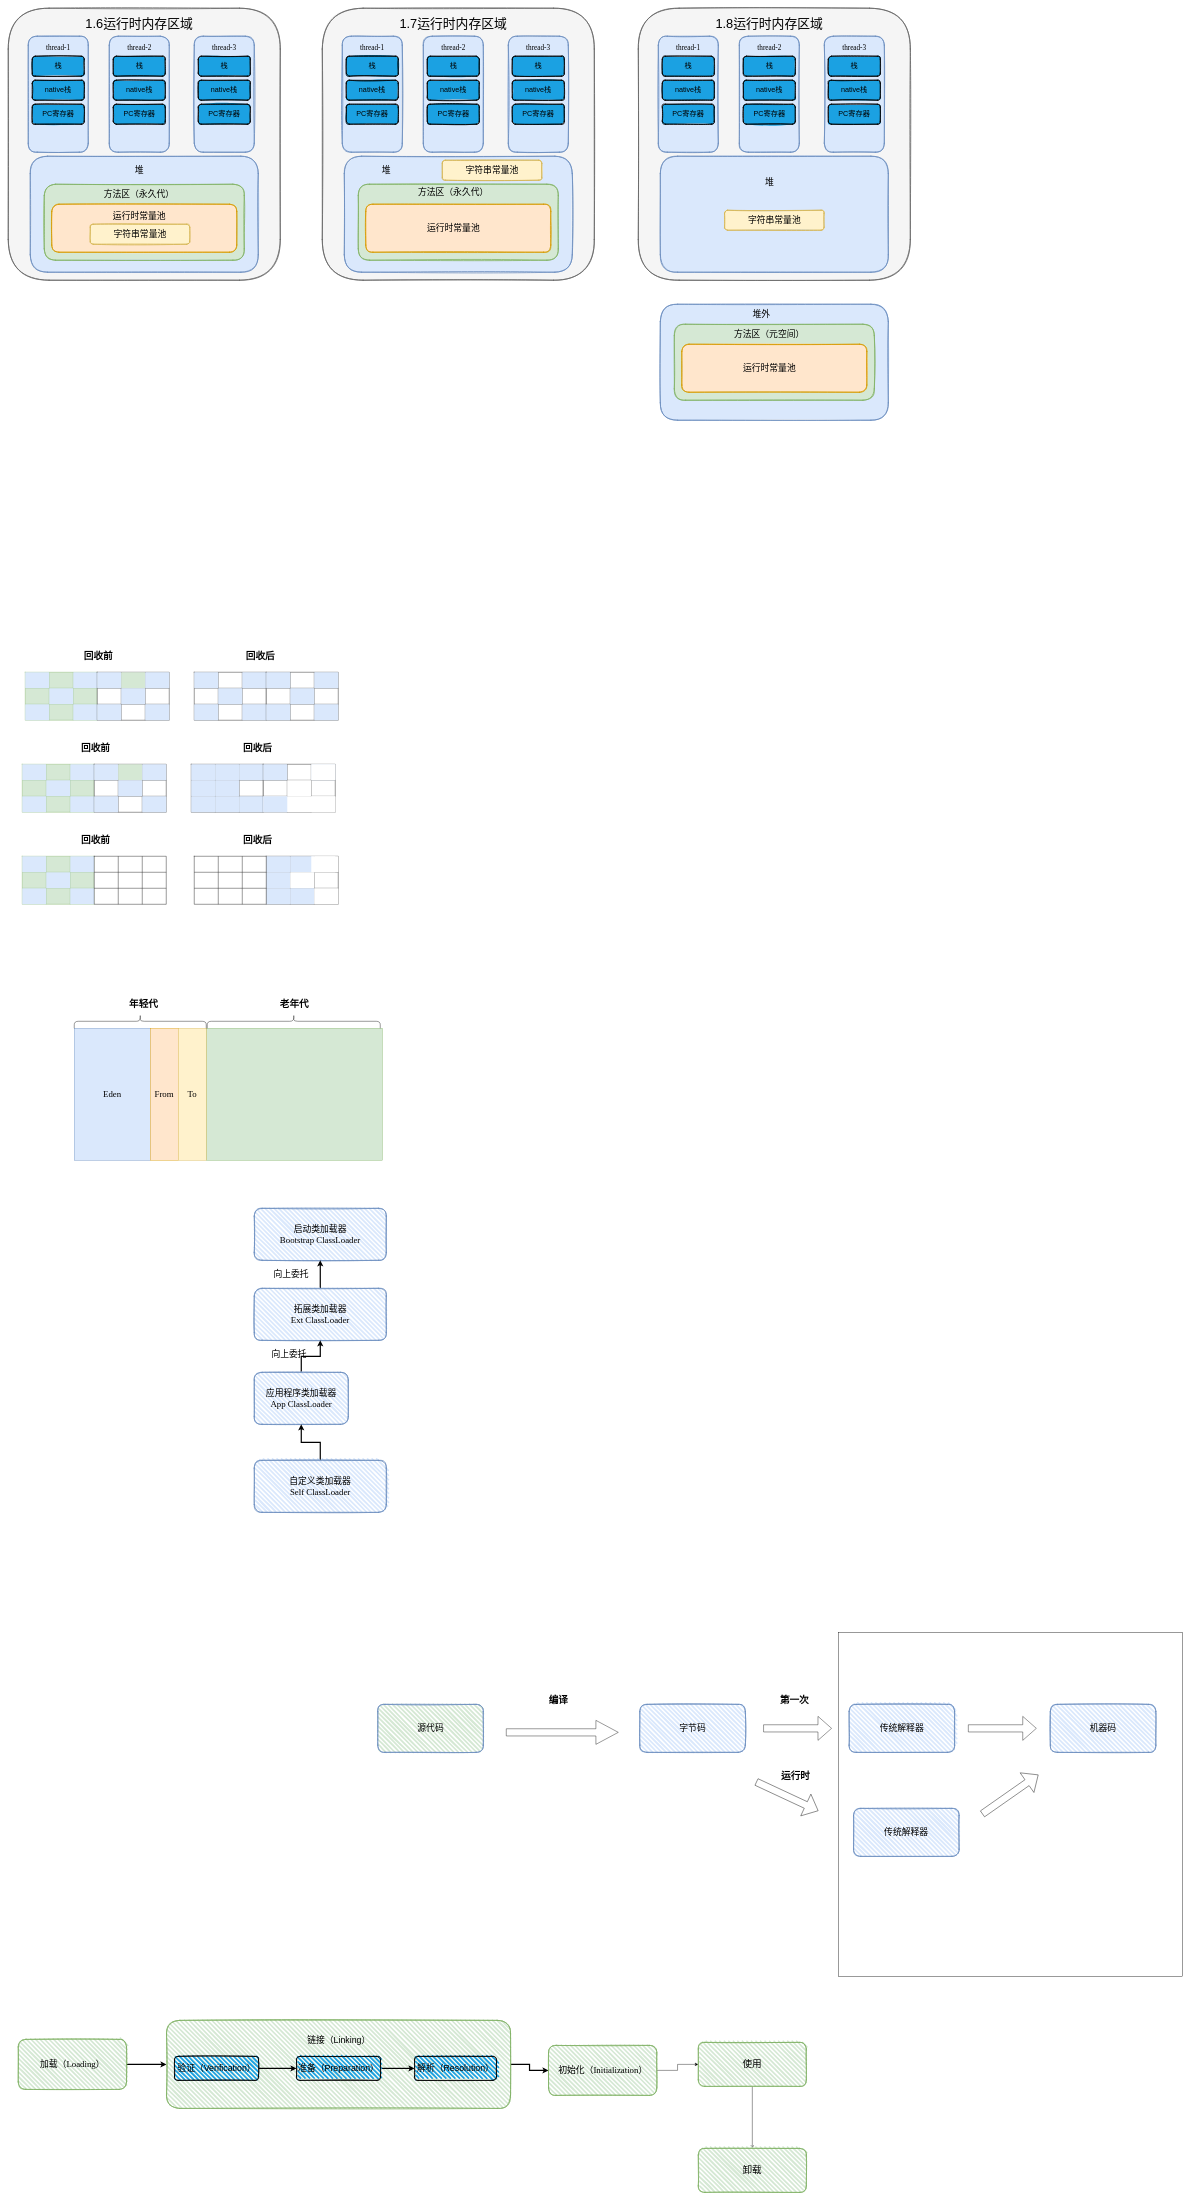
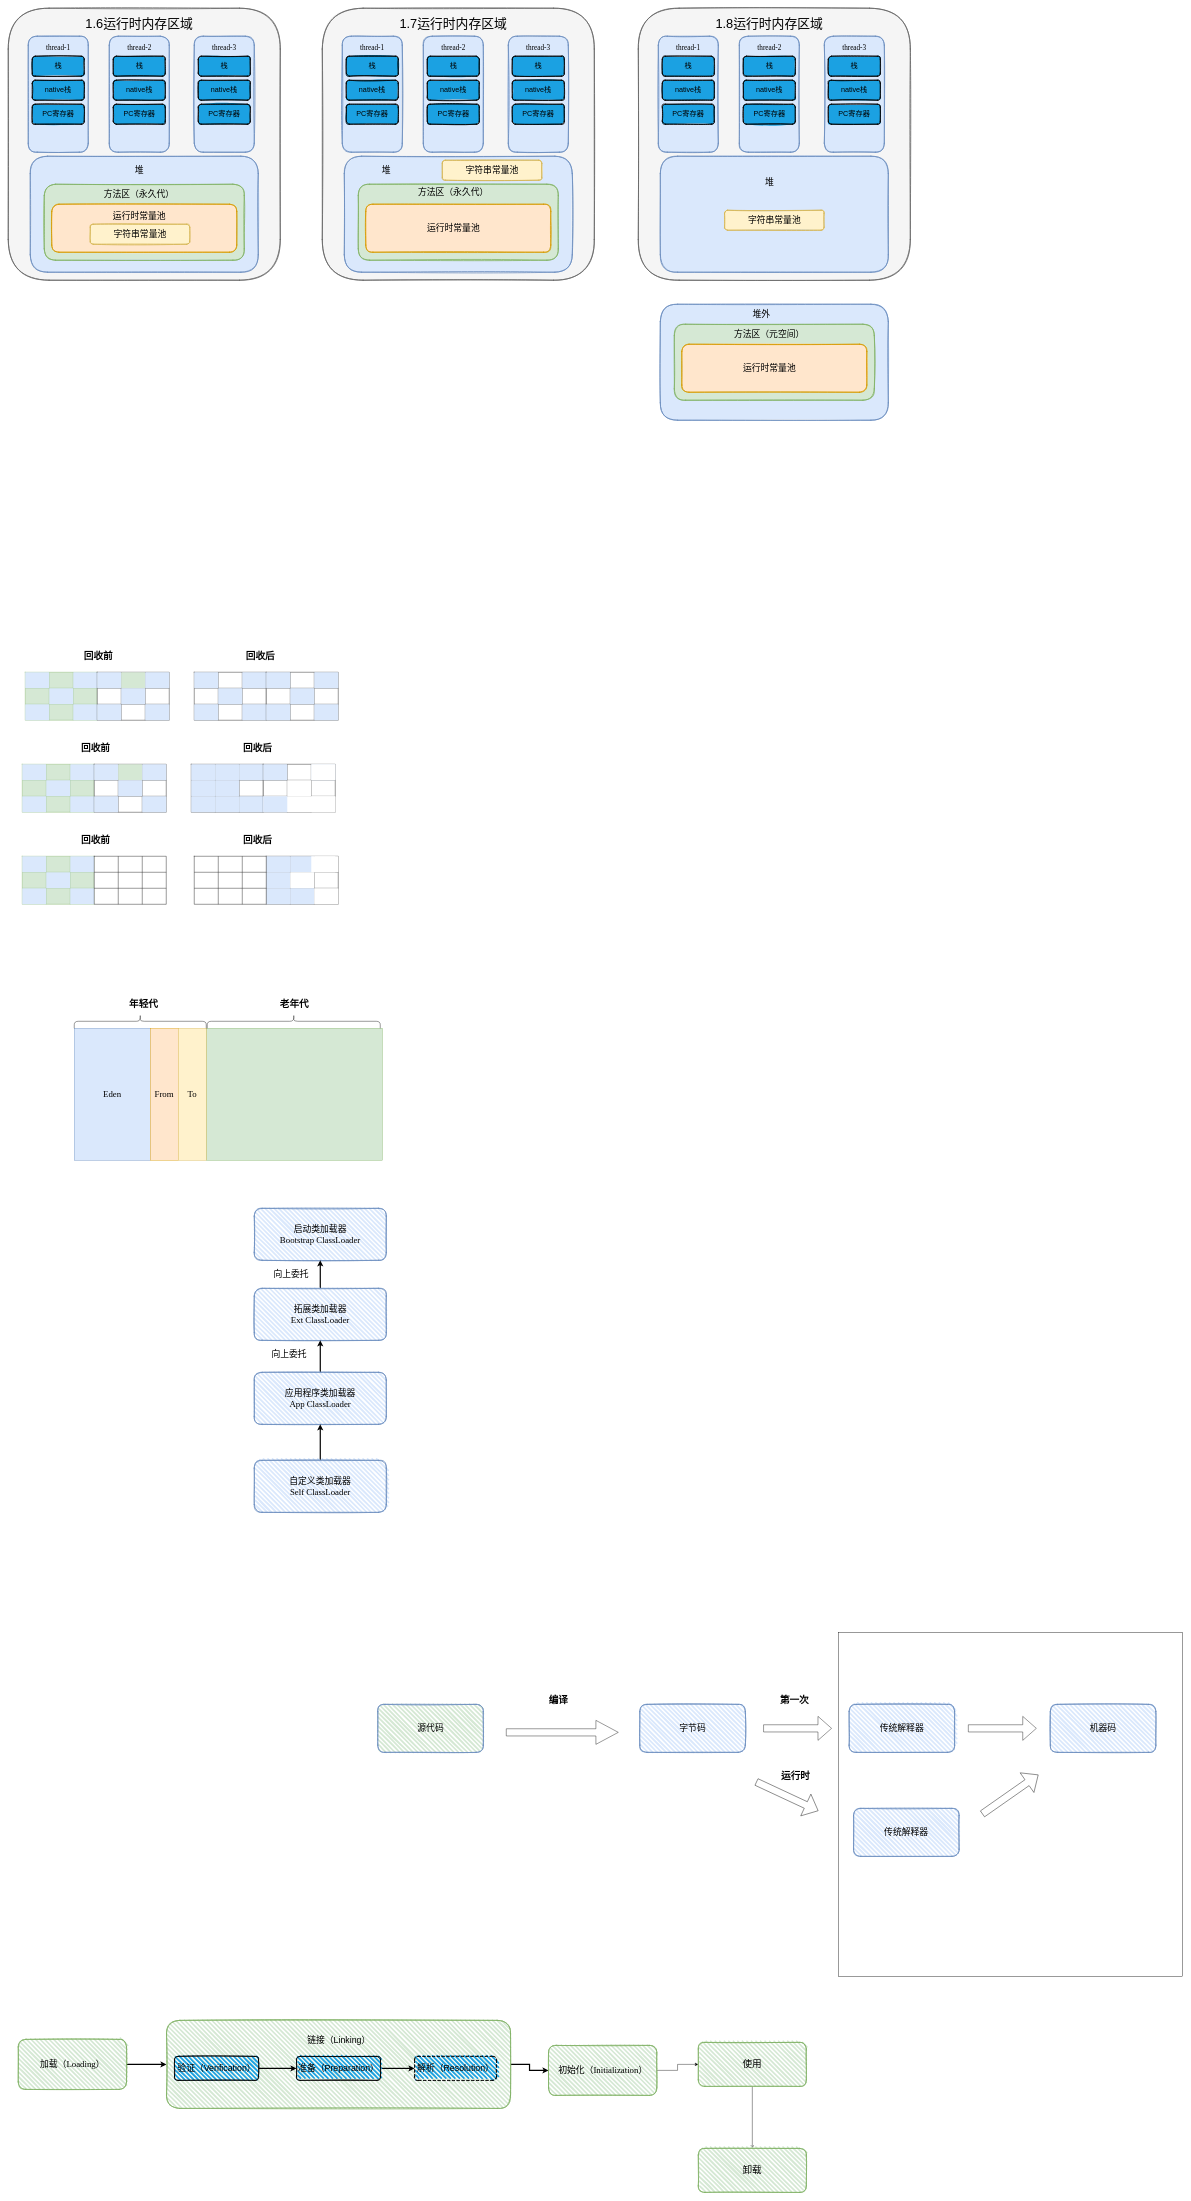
(301, 1398) -> (320, 1398)
(455, 2068) -> (455, 2068)
